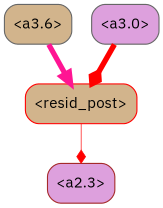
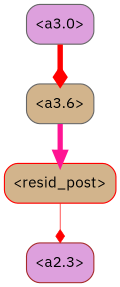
(107, 58) -> (60, 58)
